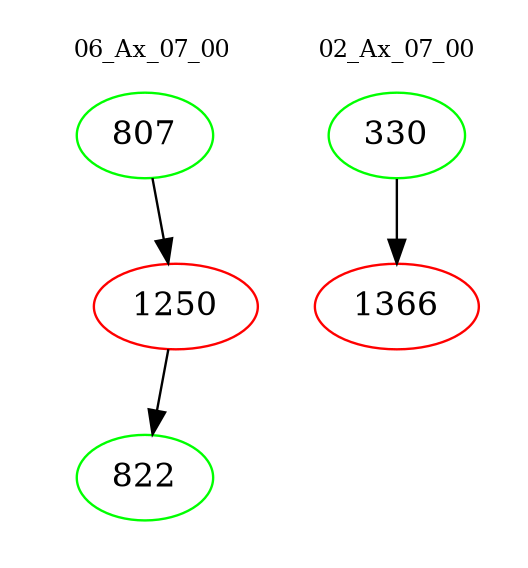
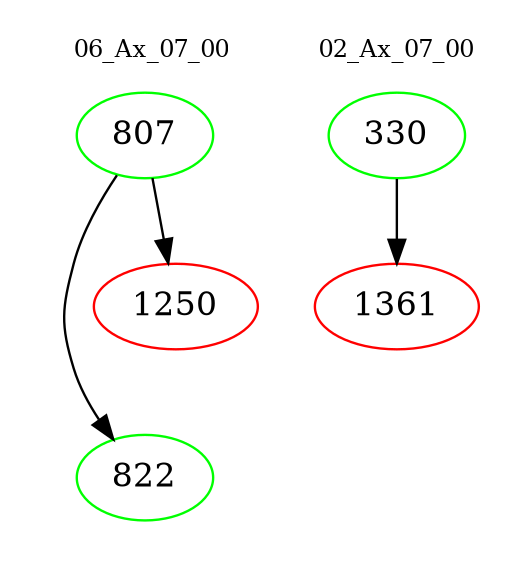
(397, 307) -> (397, 307)
(163, 380) -> (66, 295)
